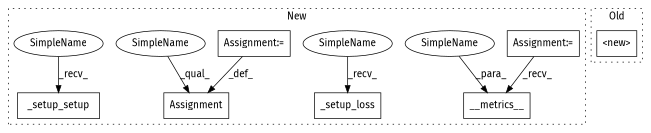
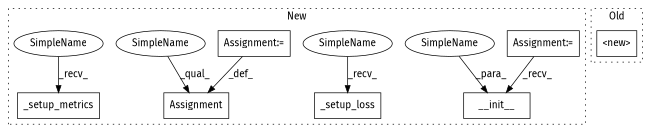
(59, 106) -> (59, 106)
(497, 106) -> (497, 106)
